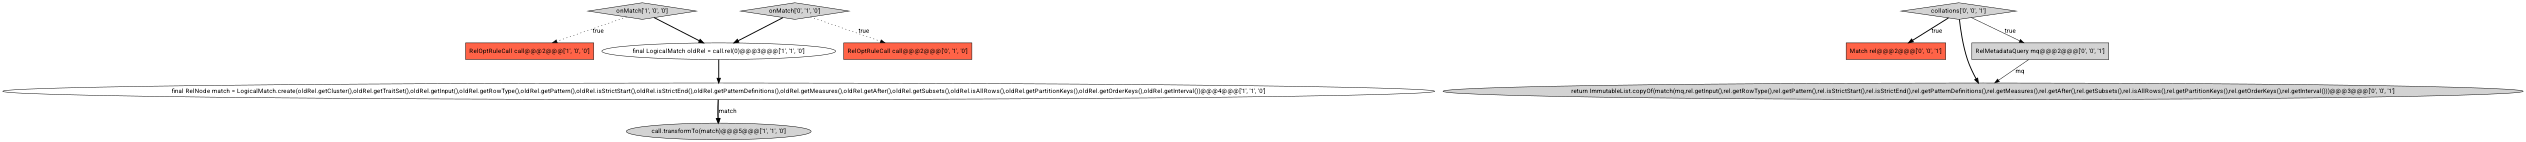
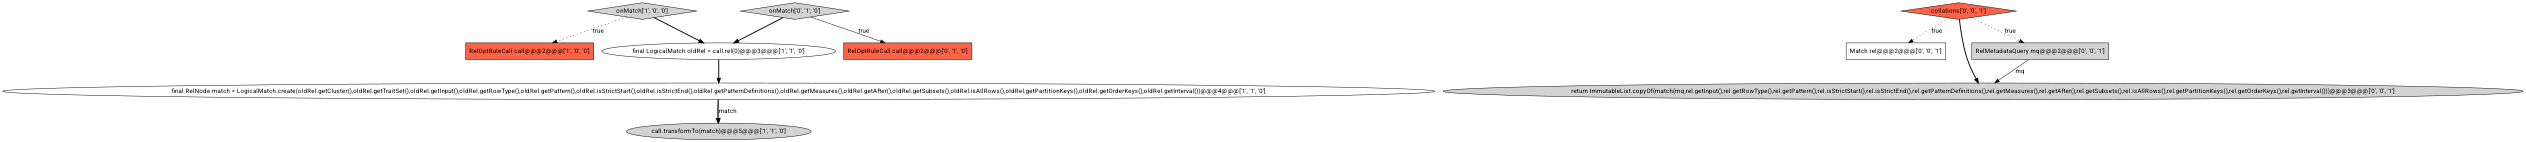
(1959, 11) -> (1959, 11)
(846, 29) -> (846, 29)
(1931, 29) -> (1931, 29)
(1995, 29) -> (1995, 29)
(1896, 51) -> (1896, 51)
